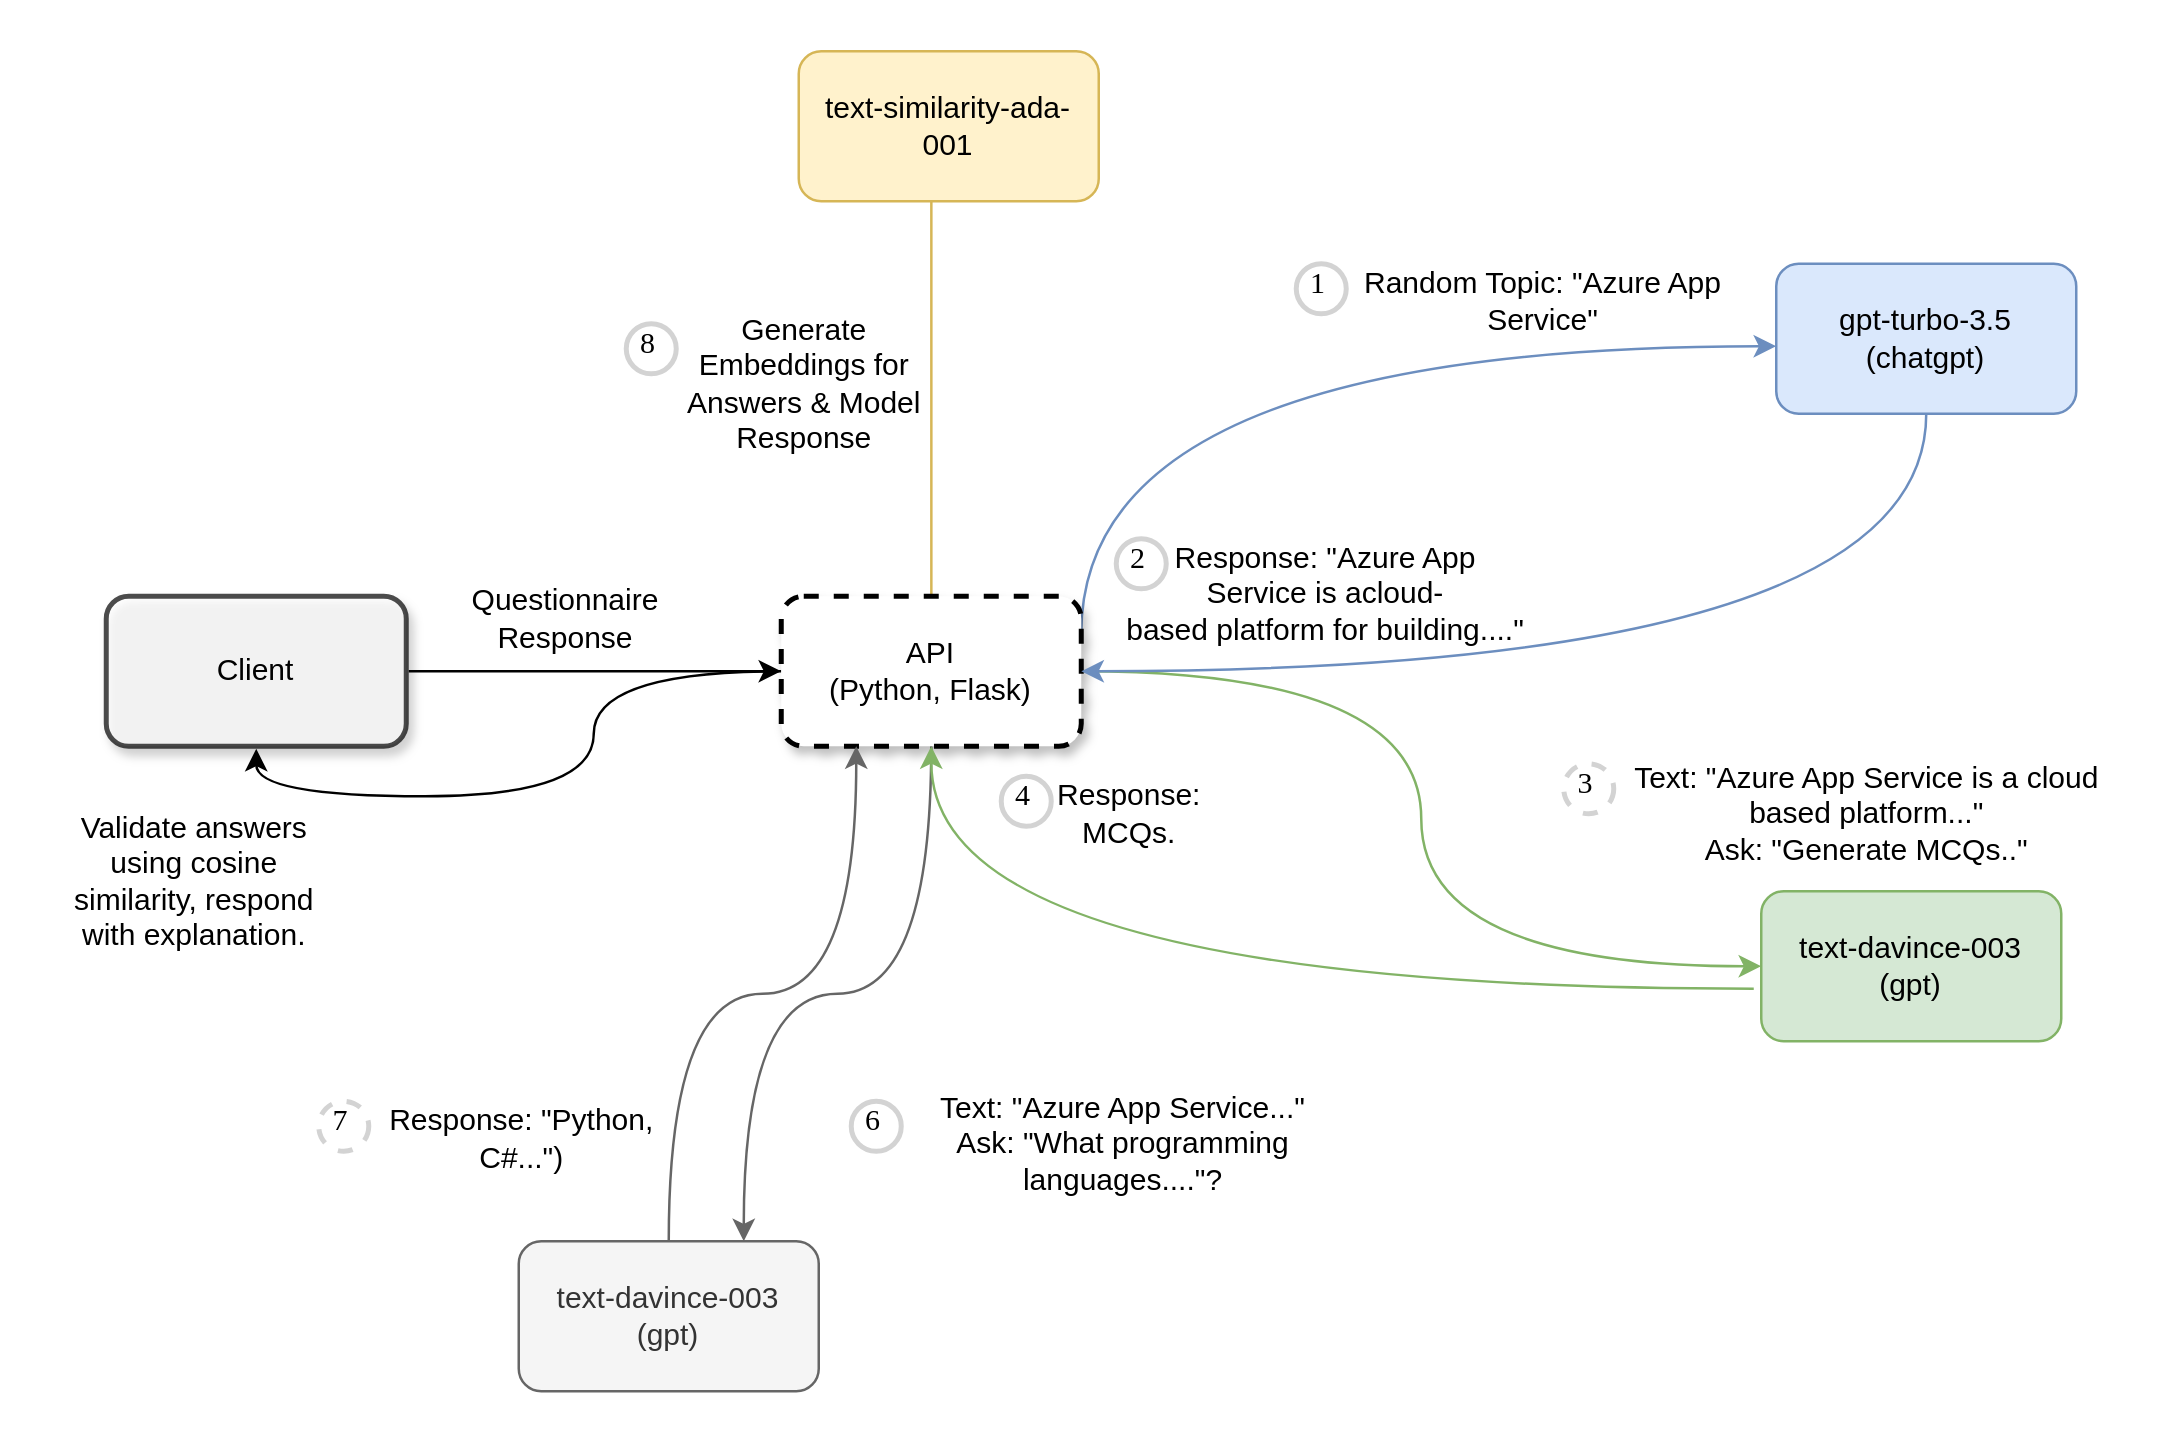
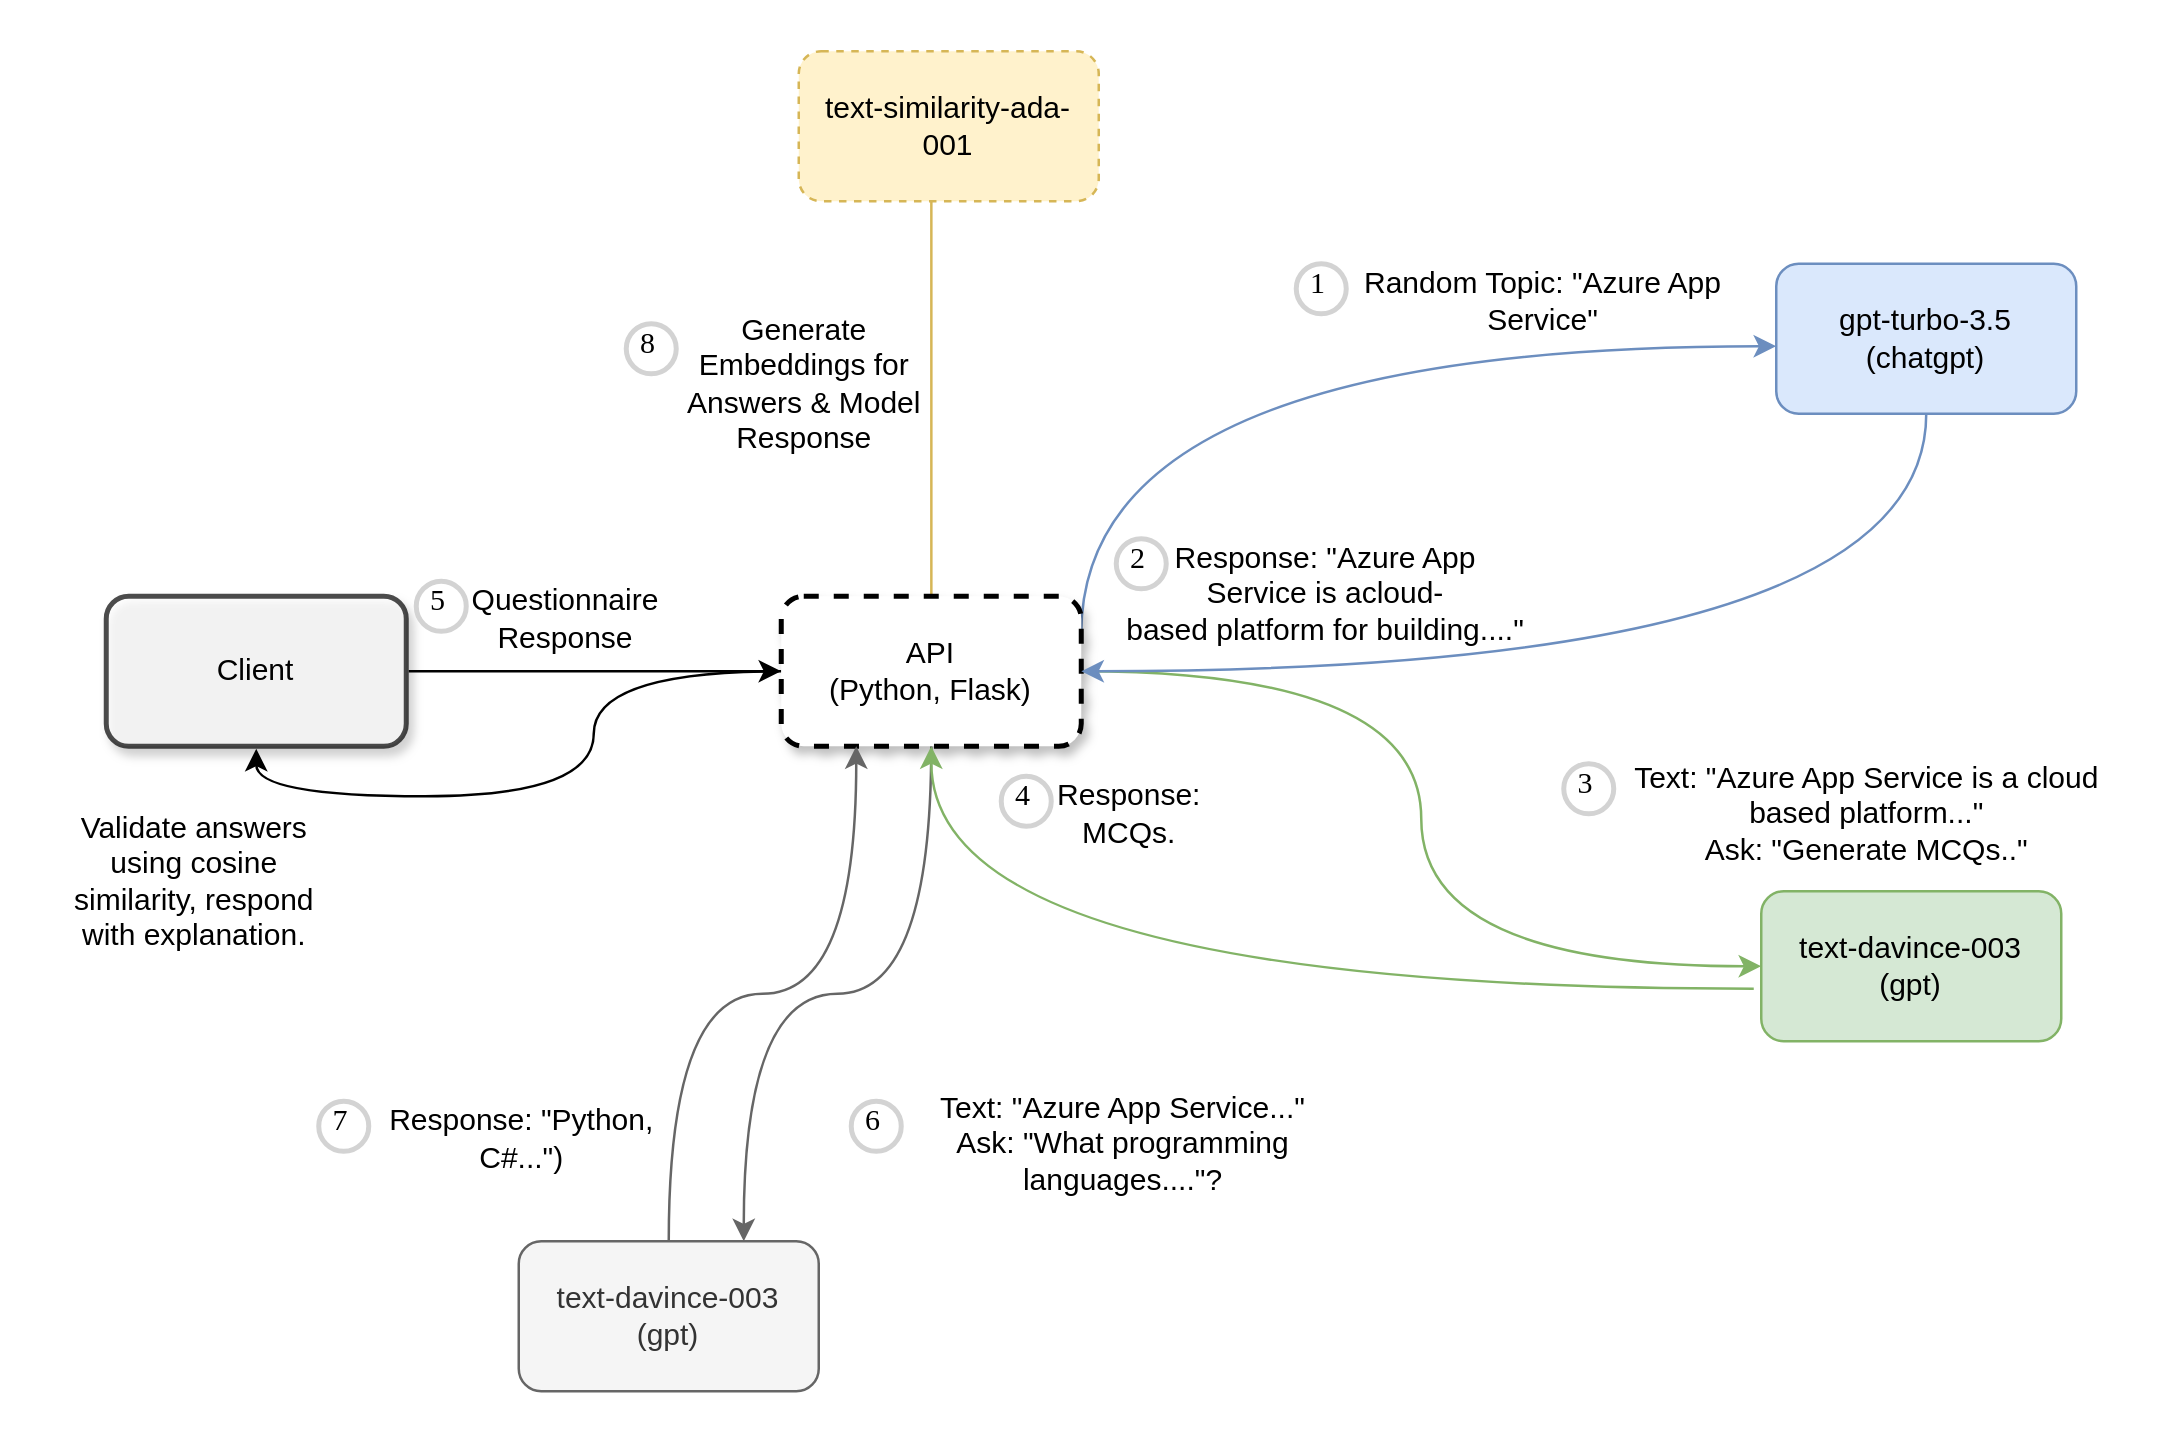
(949, 126) -> (949, 126)
none -> (441, 606)
(1589, 789) -> (1589, 789)
(344, 1126) -> (344, 1126)
